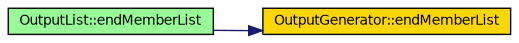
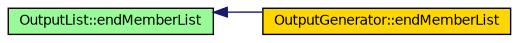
(231, 31) -> (245, 12)
